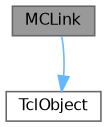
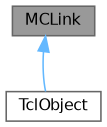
(64, 56) -> (43, 72)
